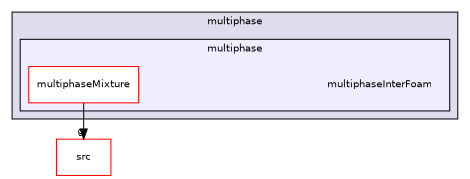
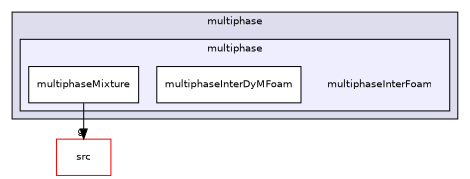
(84, 85) -> (84, 85)
none -> (229, 85)
